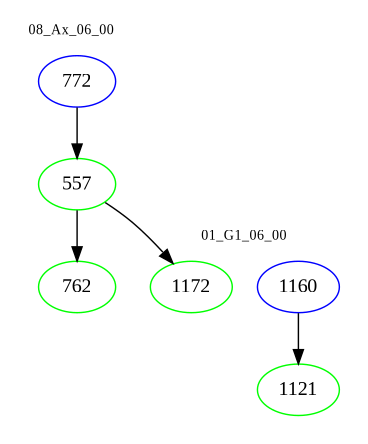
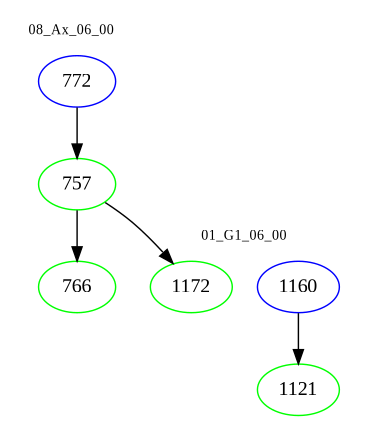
(77, 184) -> (77, 184)
(77, 287) -> (77, 287)
